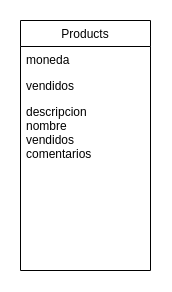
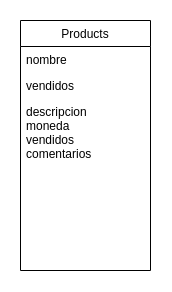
(46, 60) -> (46, 60)
(60, 112) -> (60, 112)
